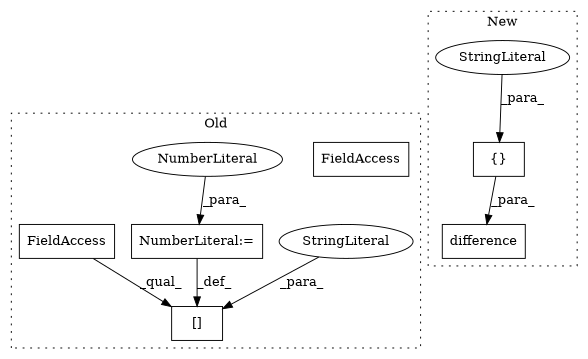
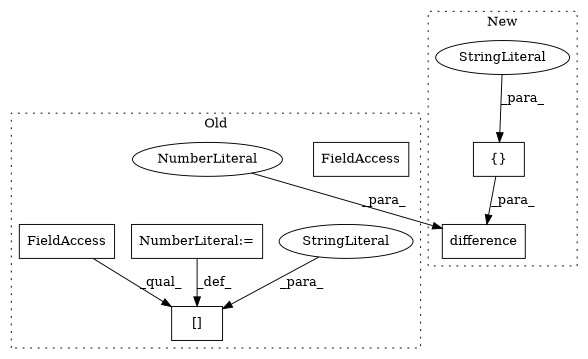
(203, 196) -> (342, 199)
